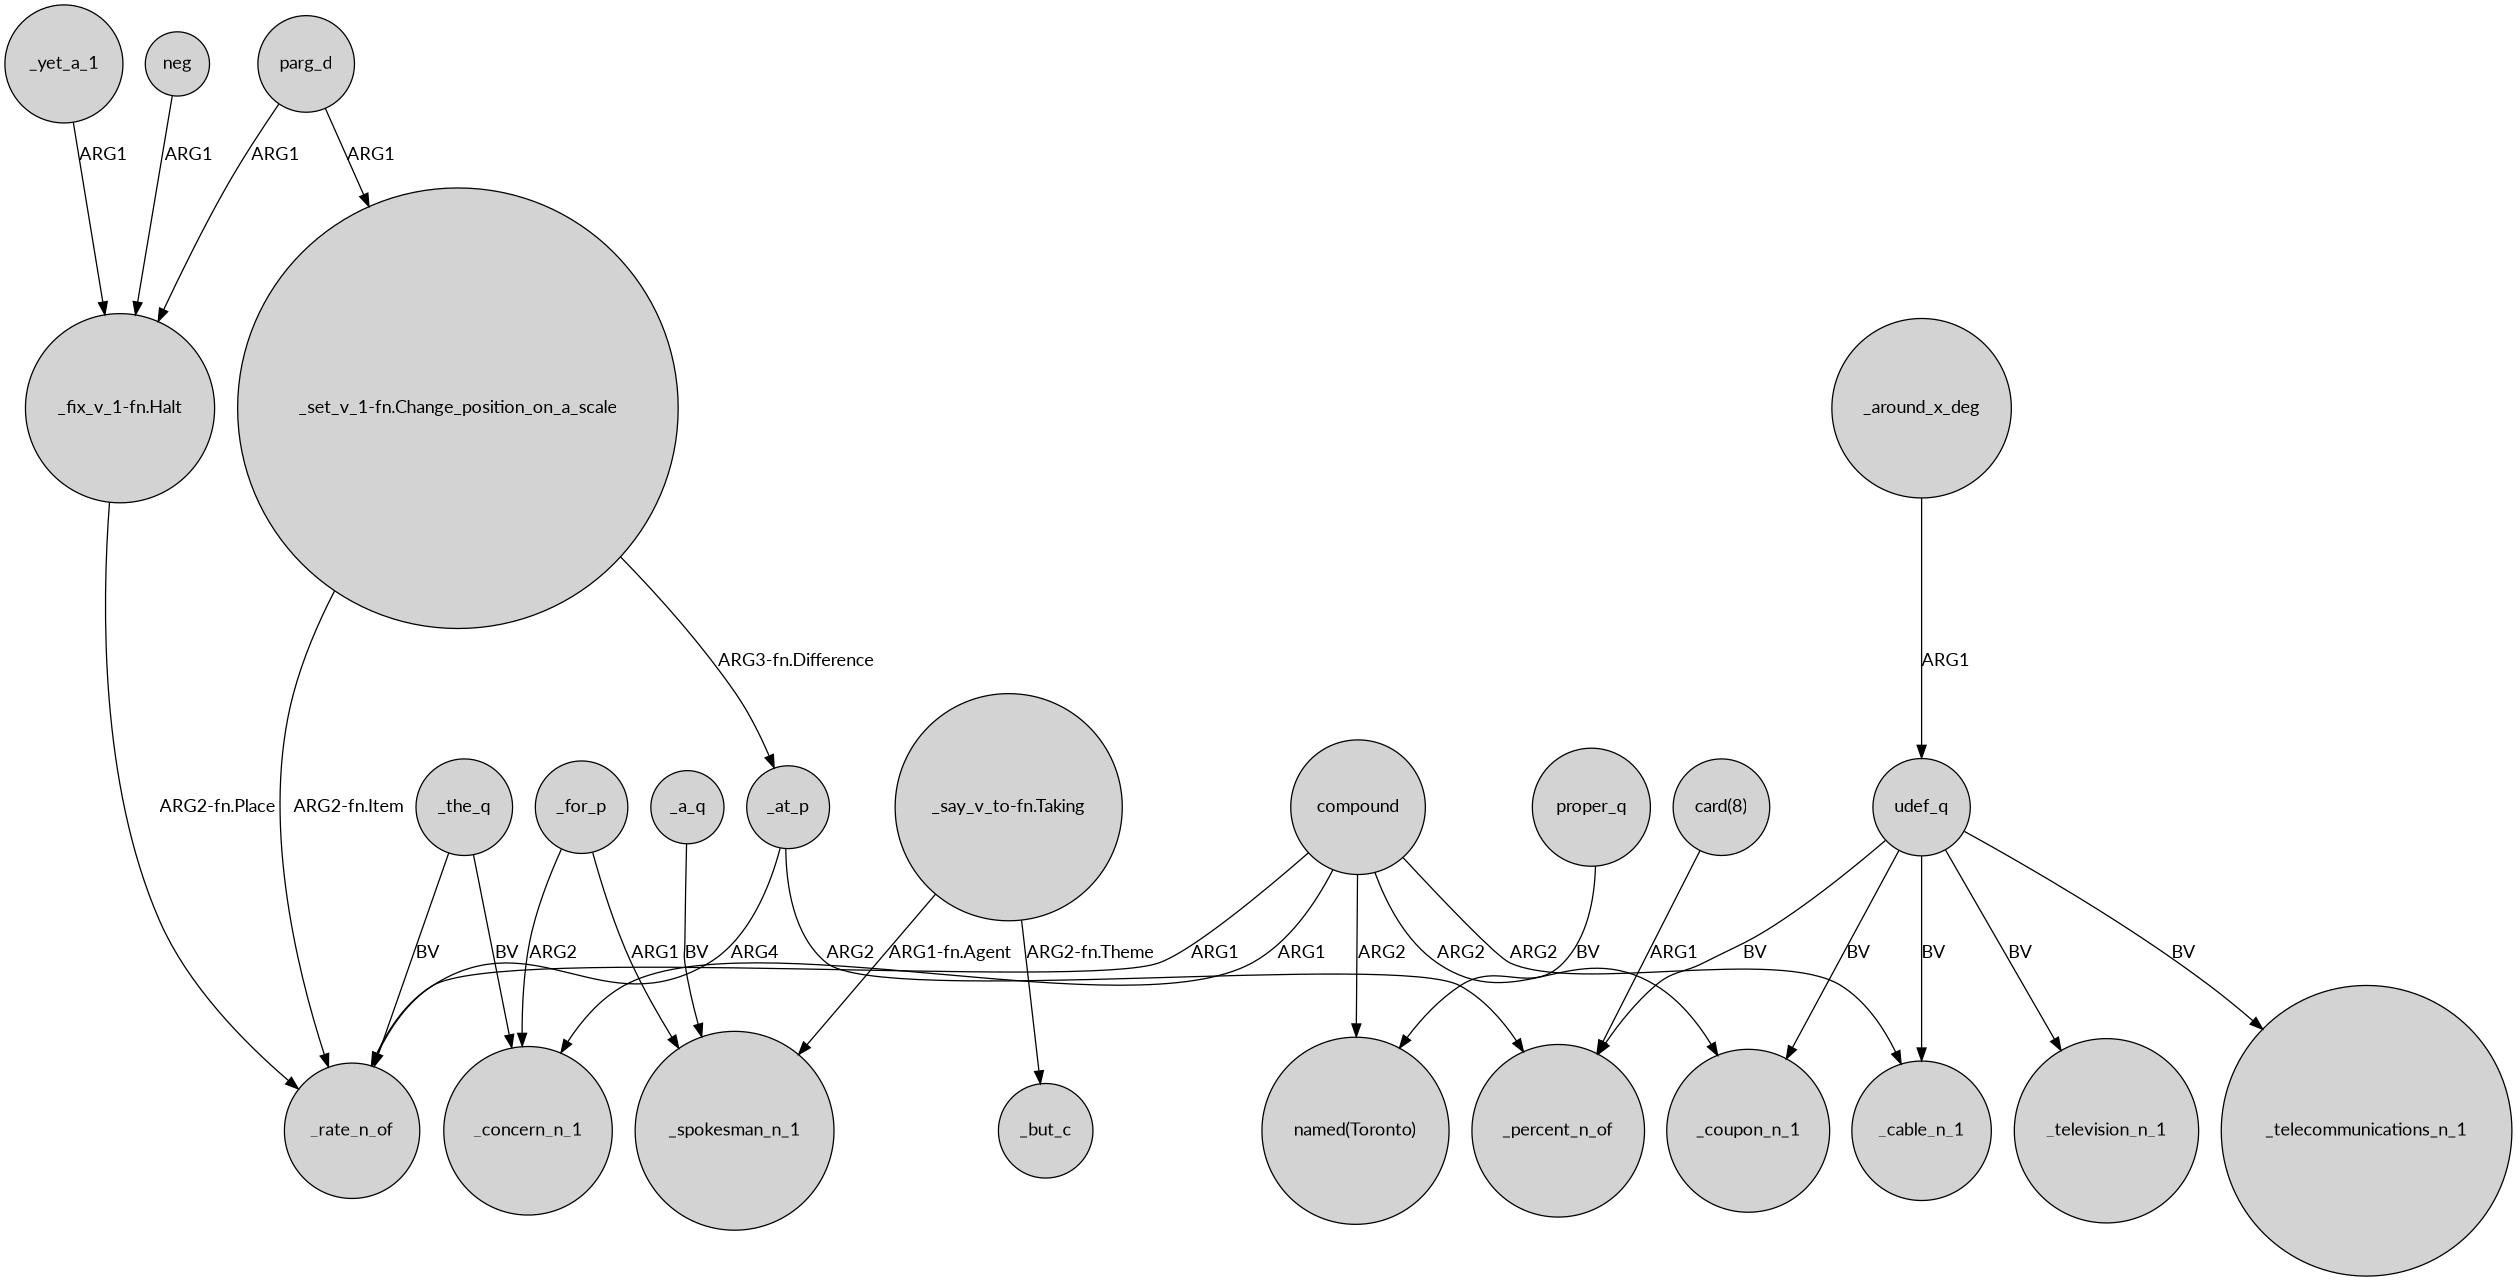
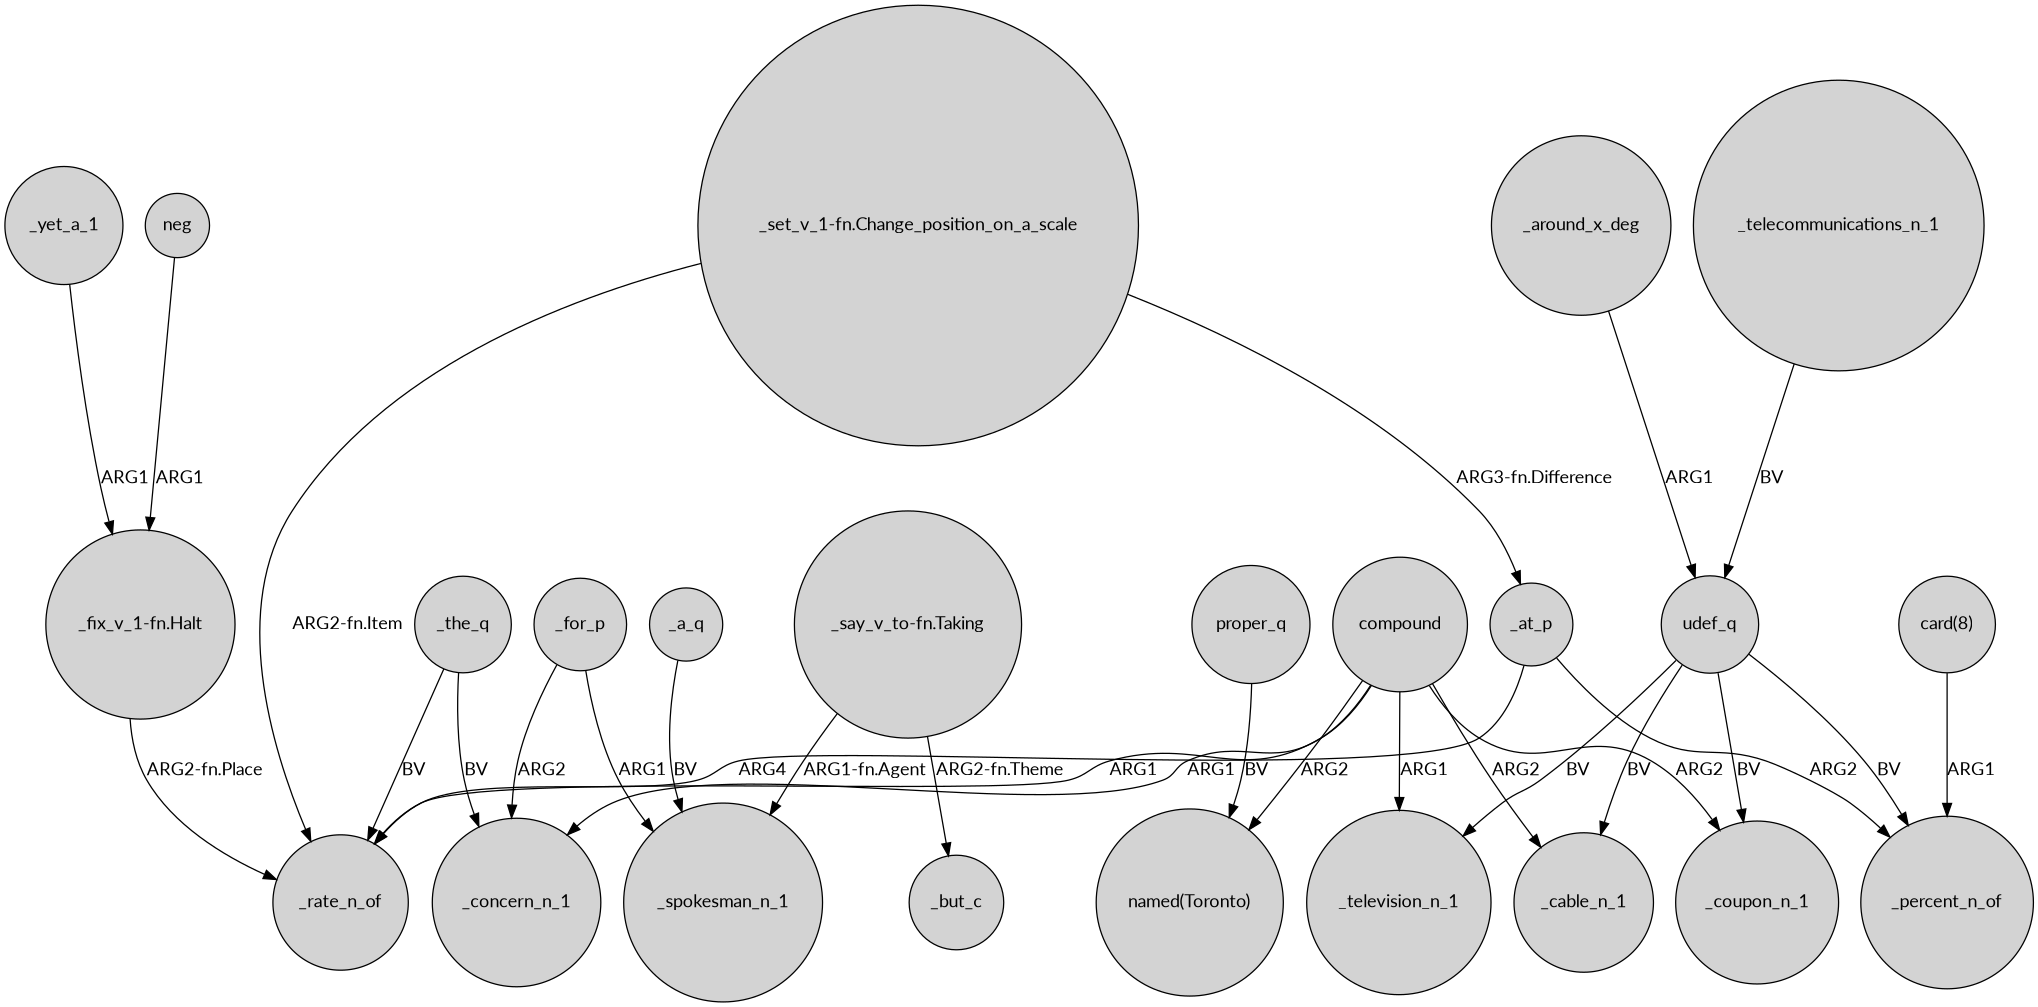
(306, 64) -> none
none -> (1400, 745)
(2113, 919) -> (1761, 465)
